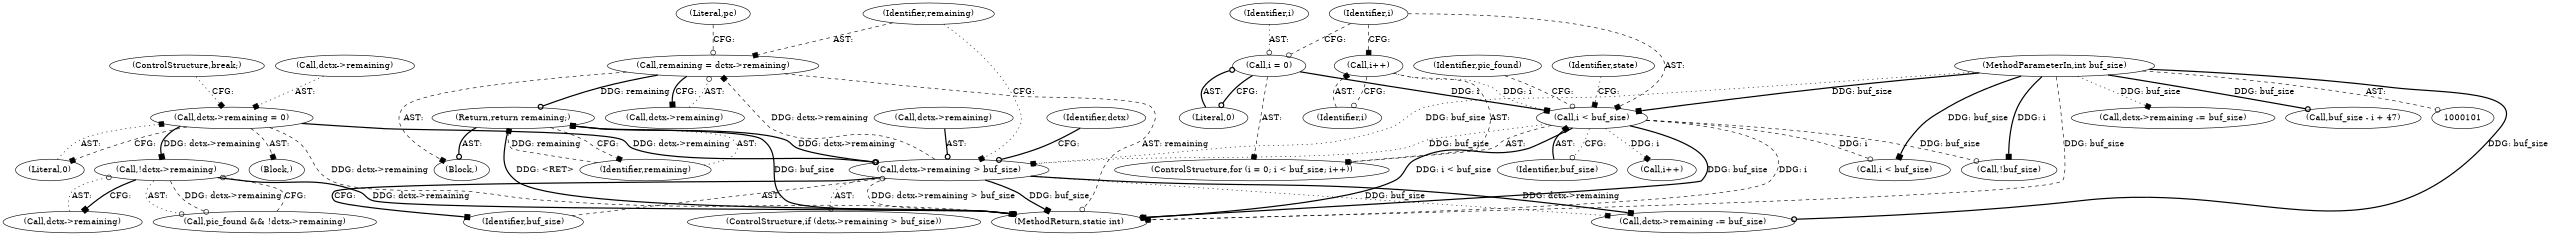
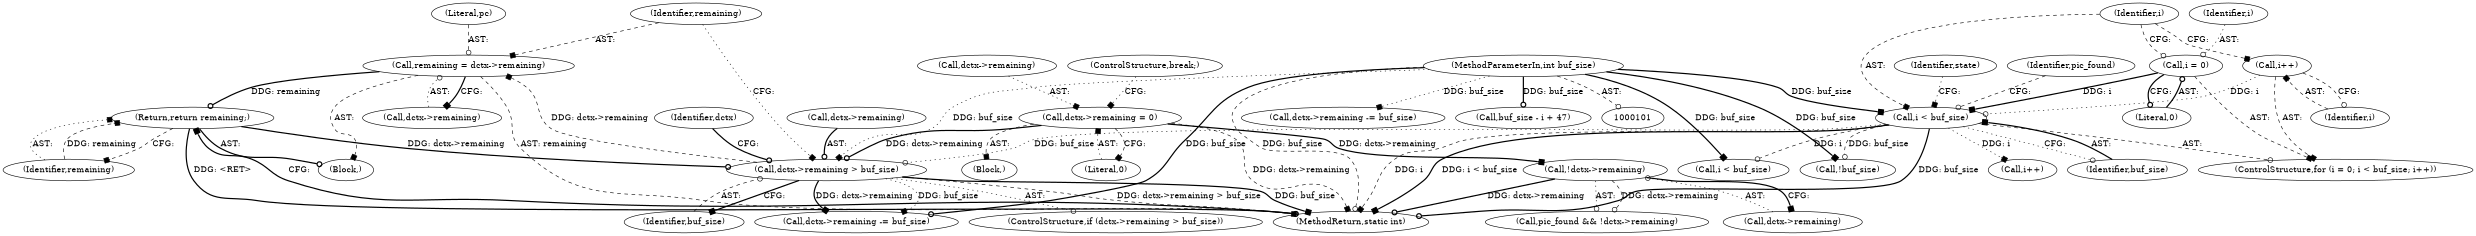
(725, 40) -> (480, 40)
(2032, 118) -> (1826, 118)
(804, 170) -> (301, 170)
(269, 186) -> none
